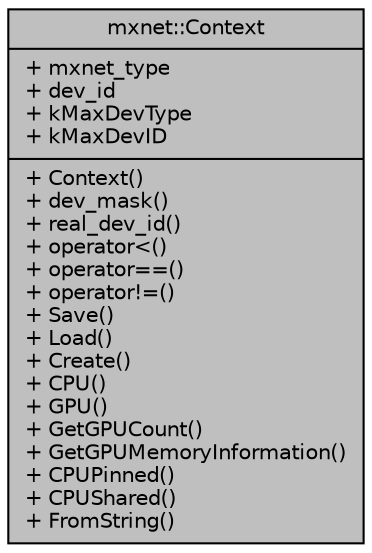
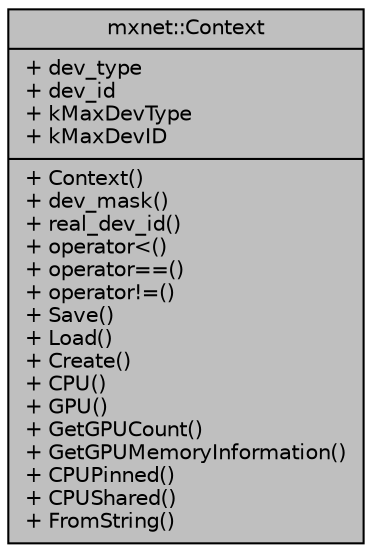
(98, 69) -> (84, 69)
